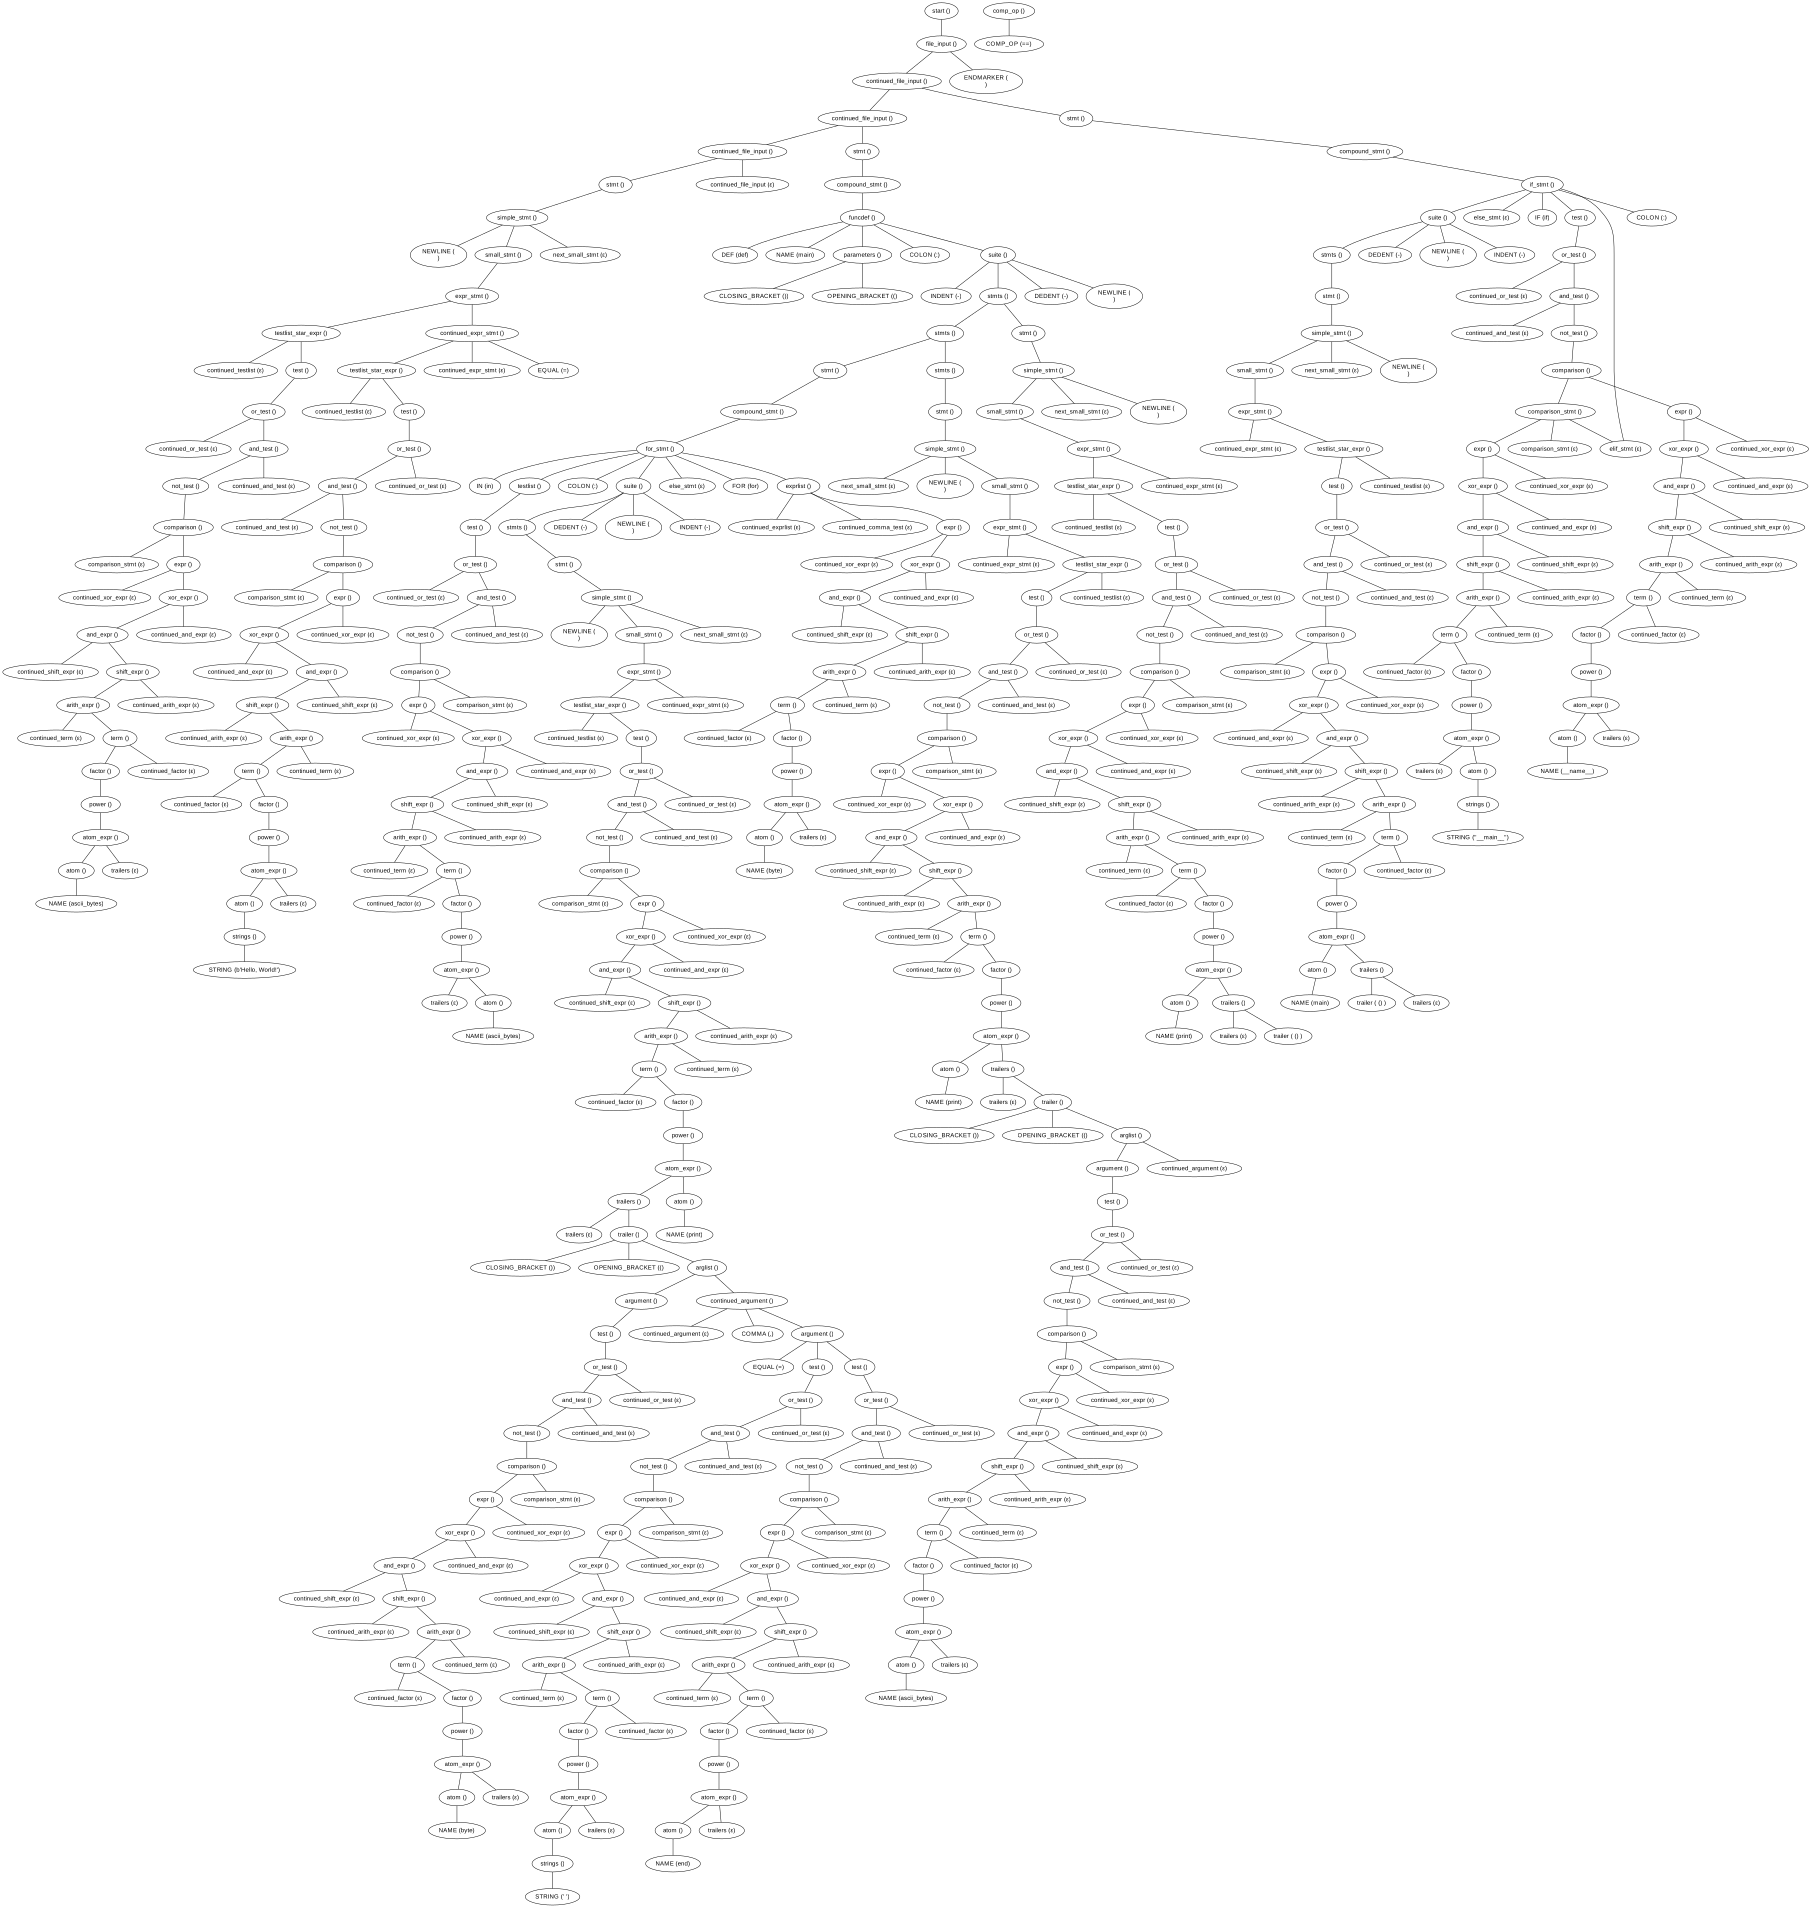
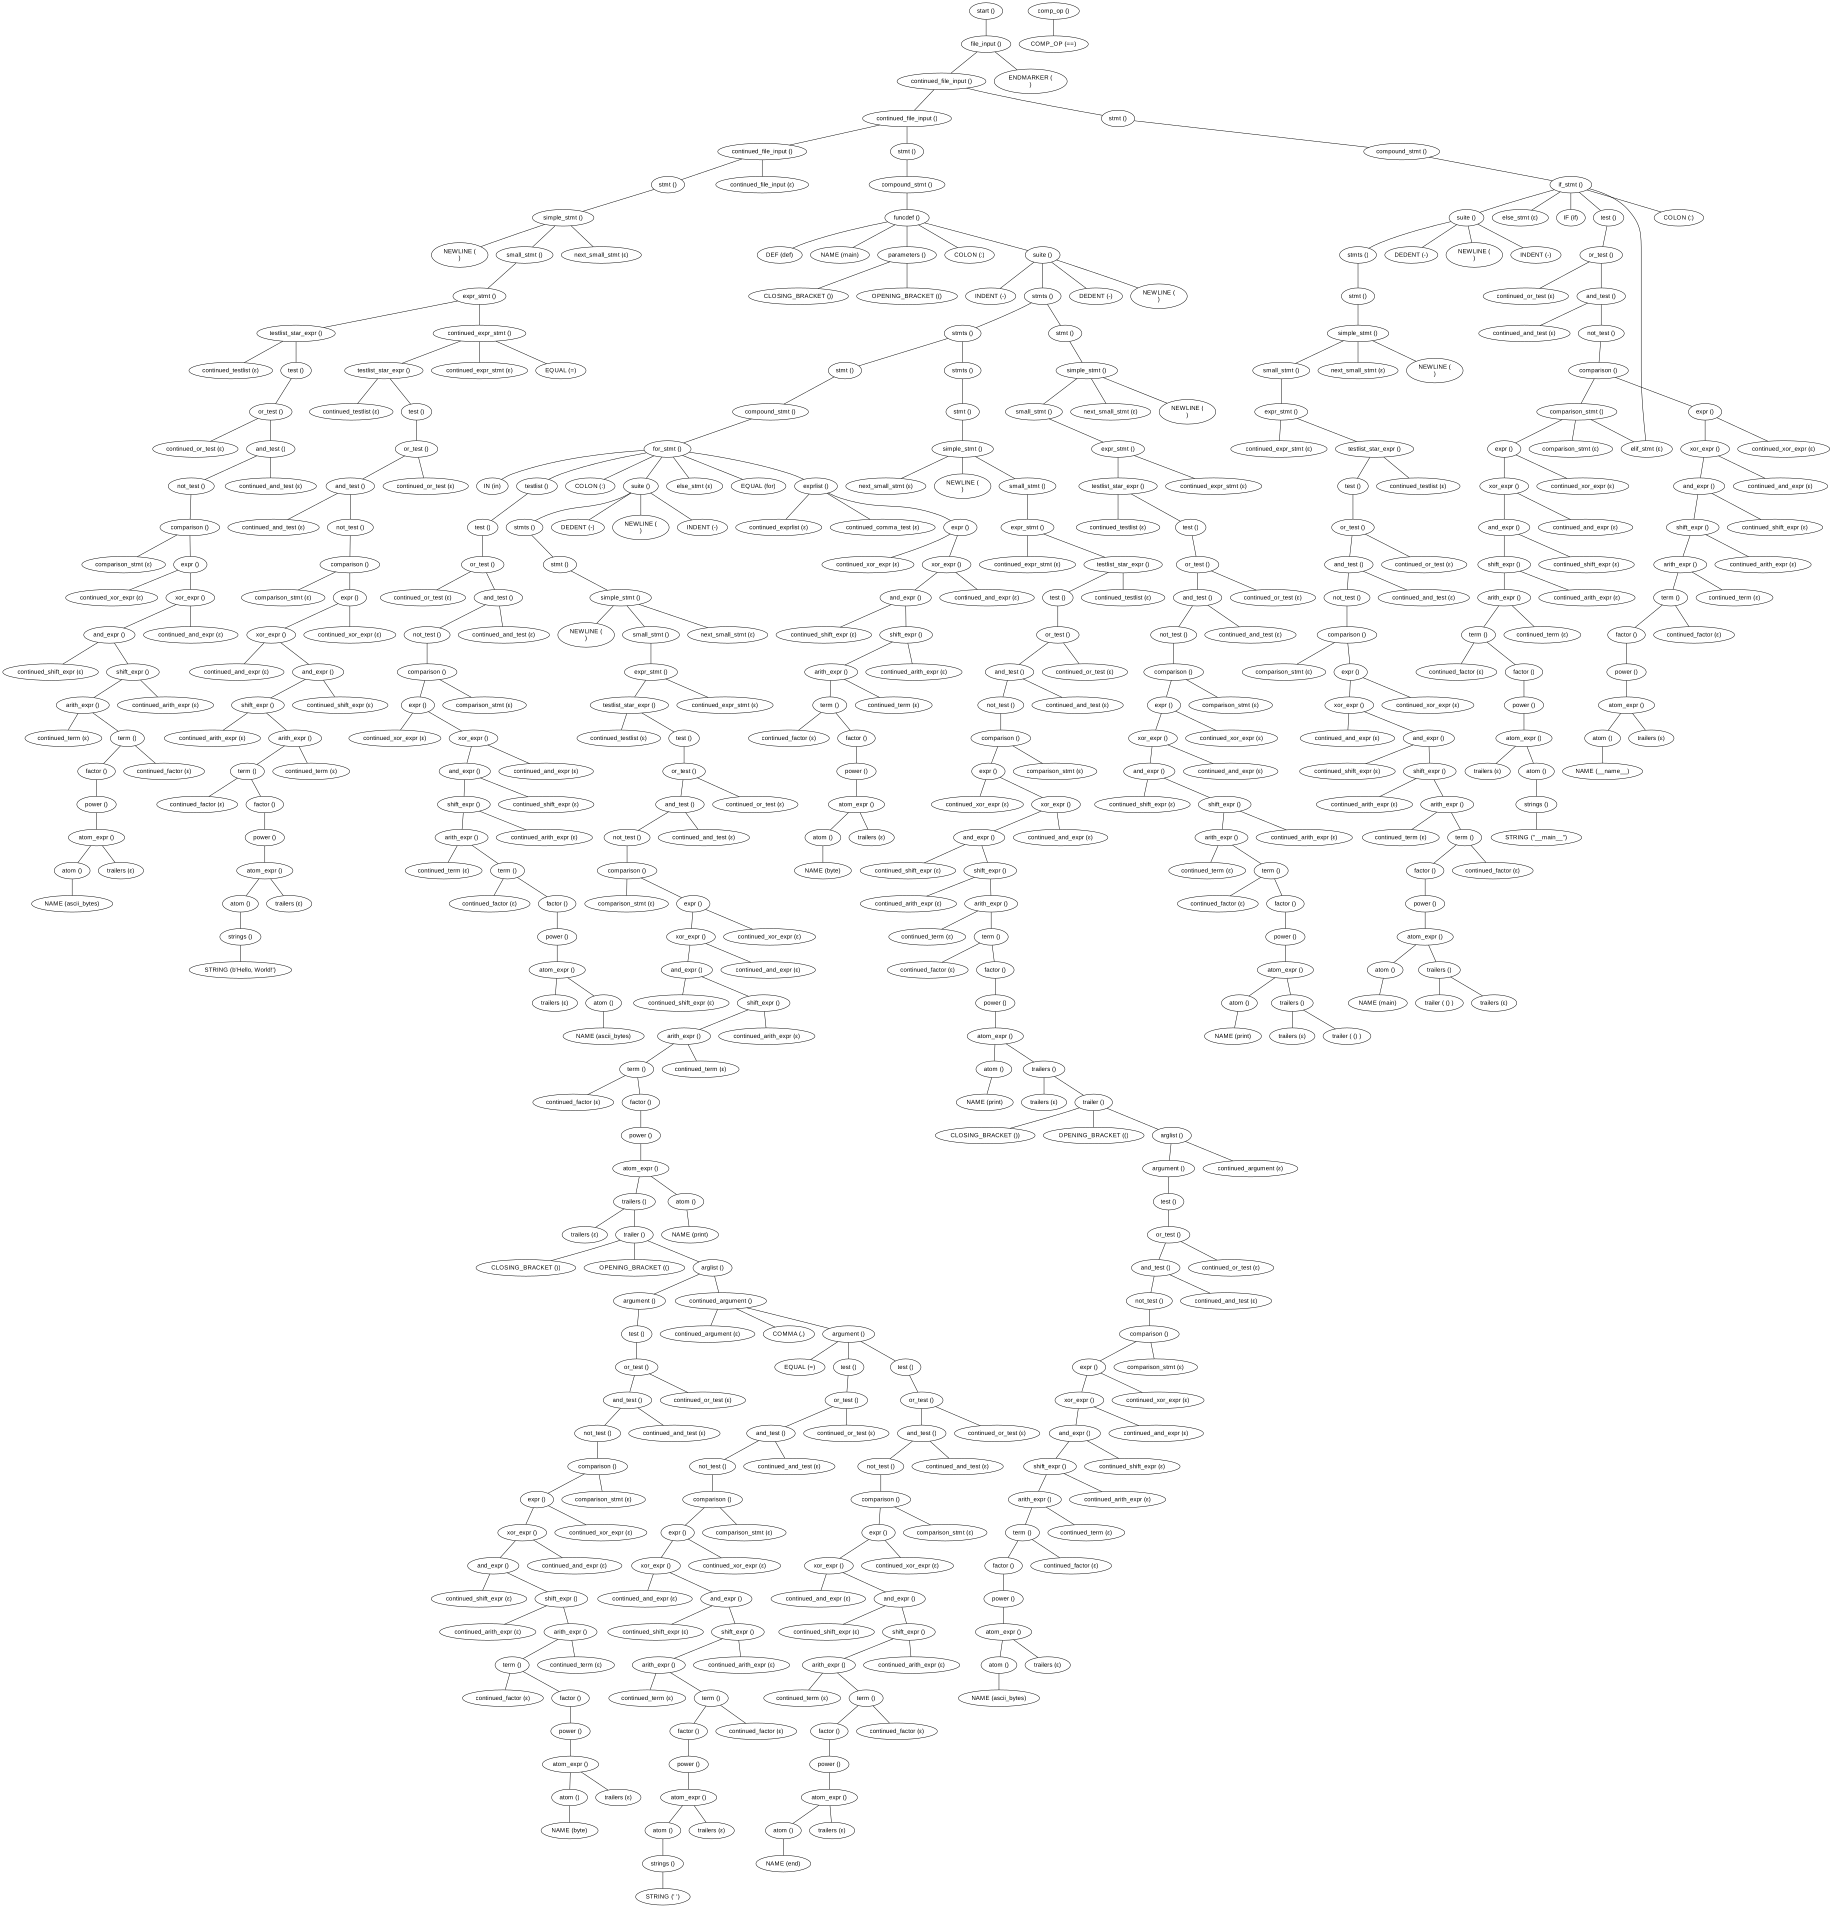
(746, 486) -> (759, 486)
